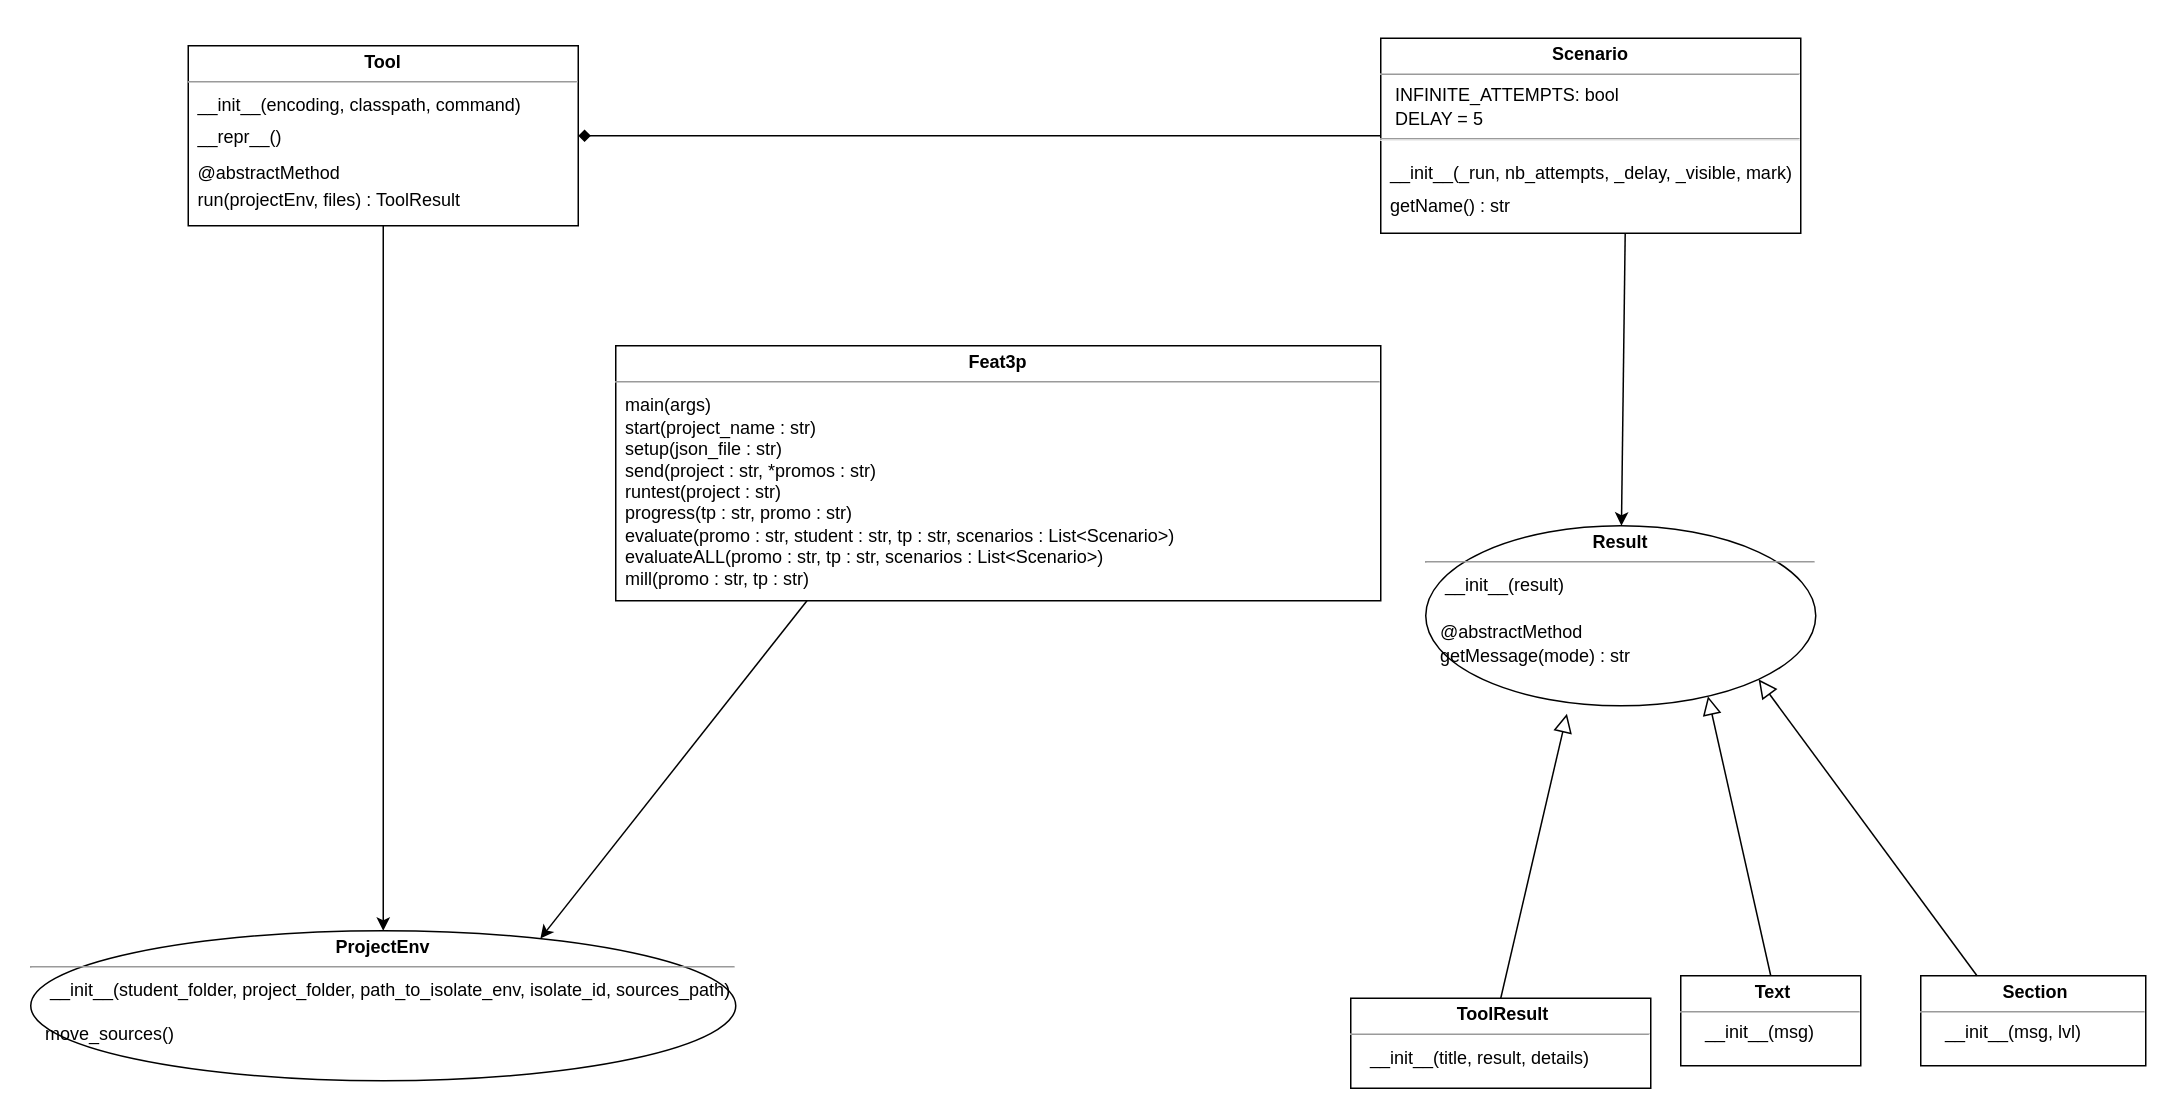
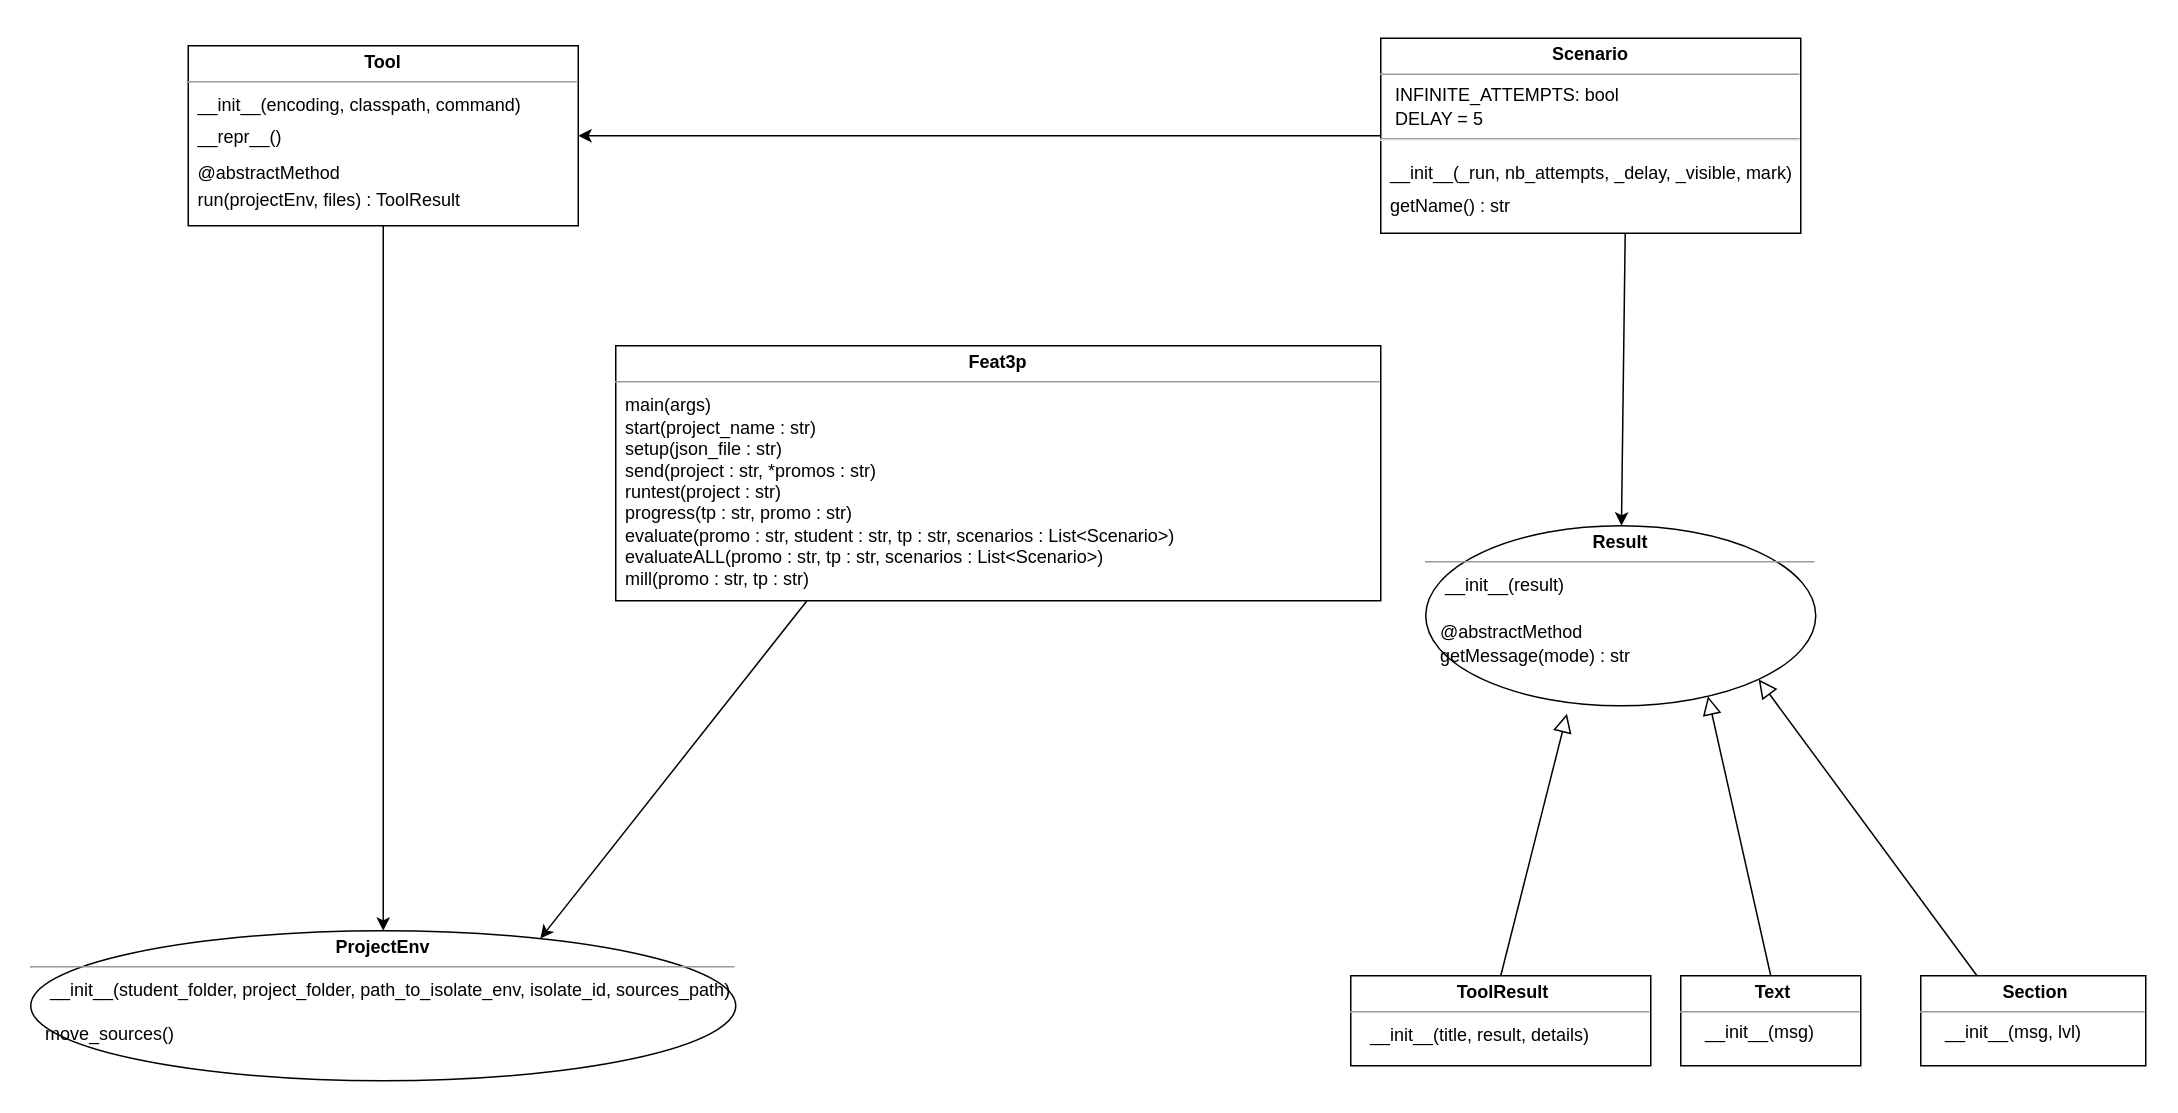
(591, 136) -> (590, 136)
(1501, 1043) -> (1501, 1021)
